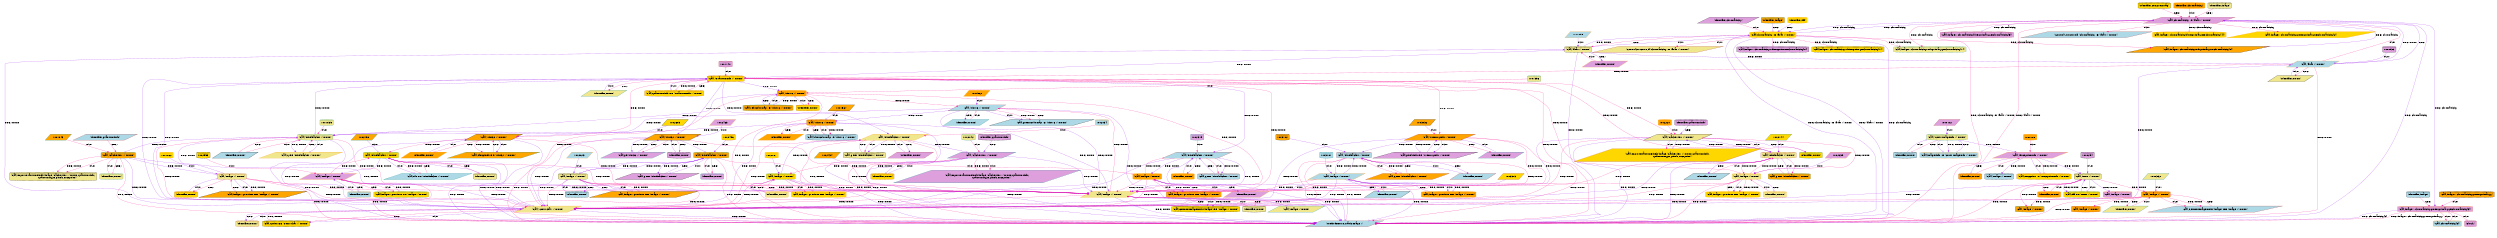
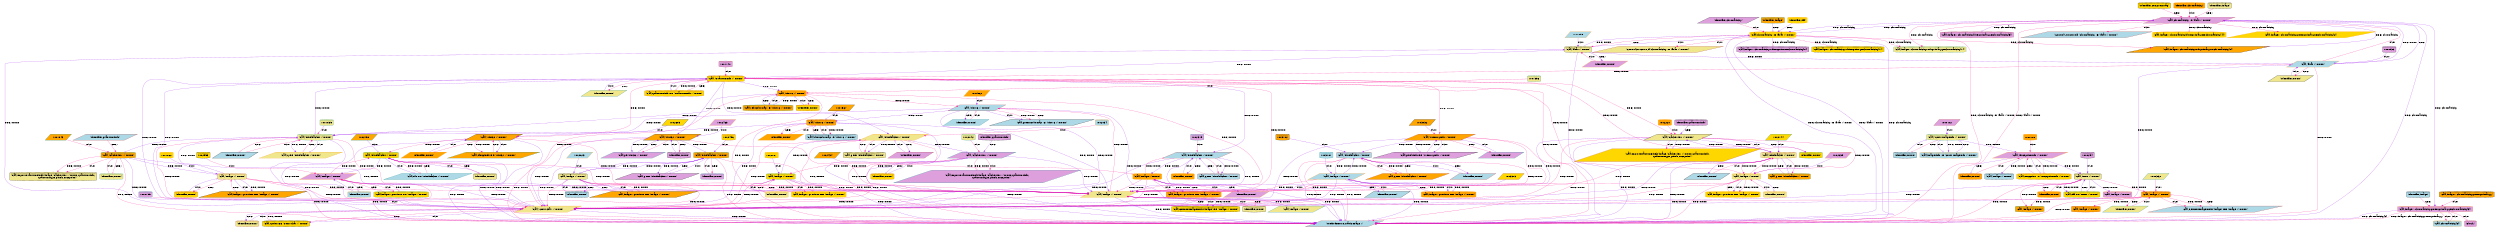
none -> (2027, 168)
none -> (146, 194)
